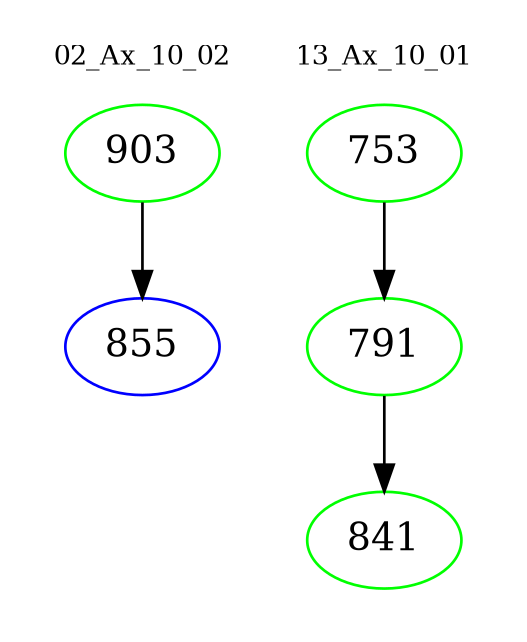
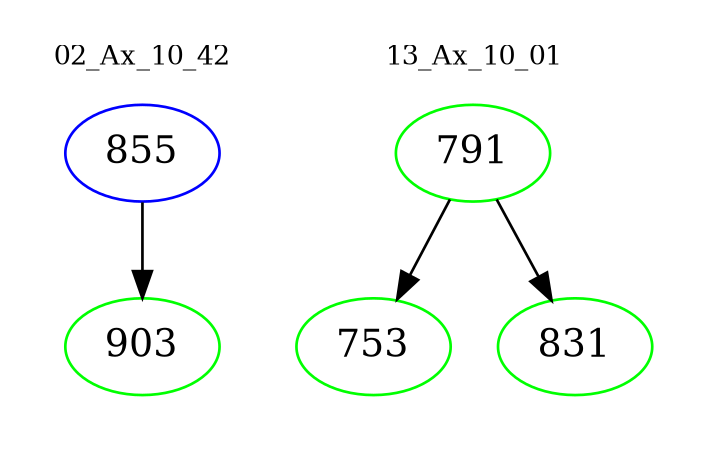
(142, 58) -> (142, 58)
(142, 237) -> (142, 237)
(384, 237) -> (430, 237)
(384, 540) -> (575, 347)
